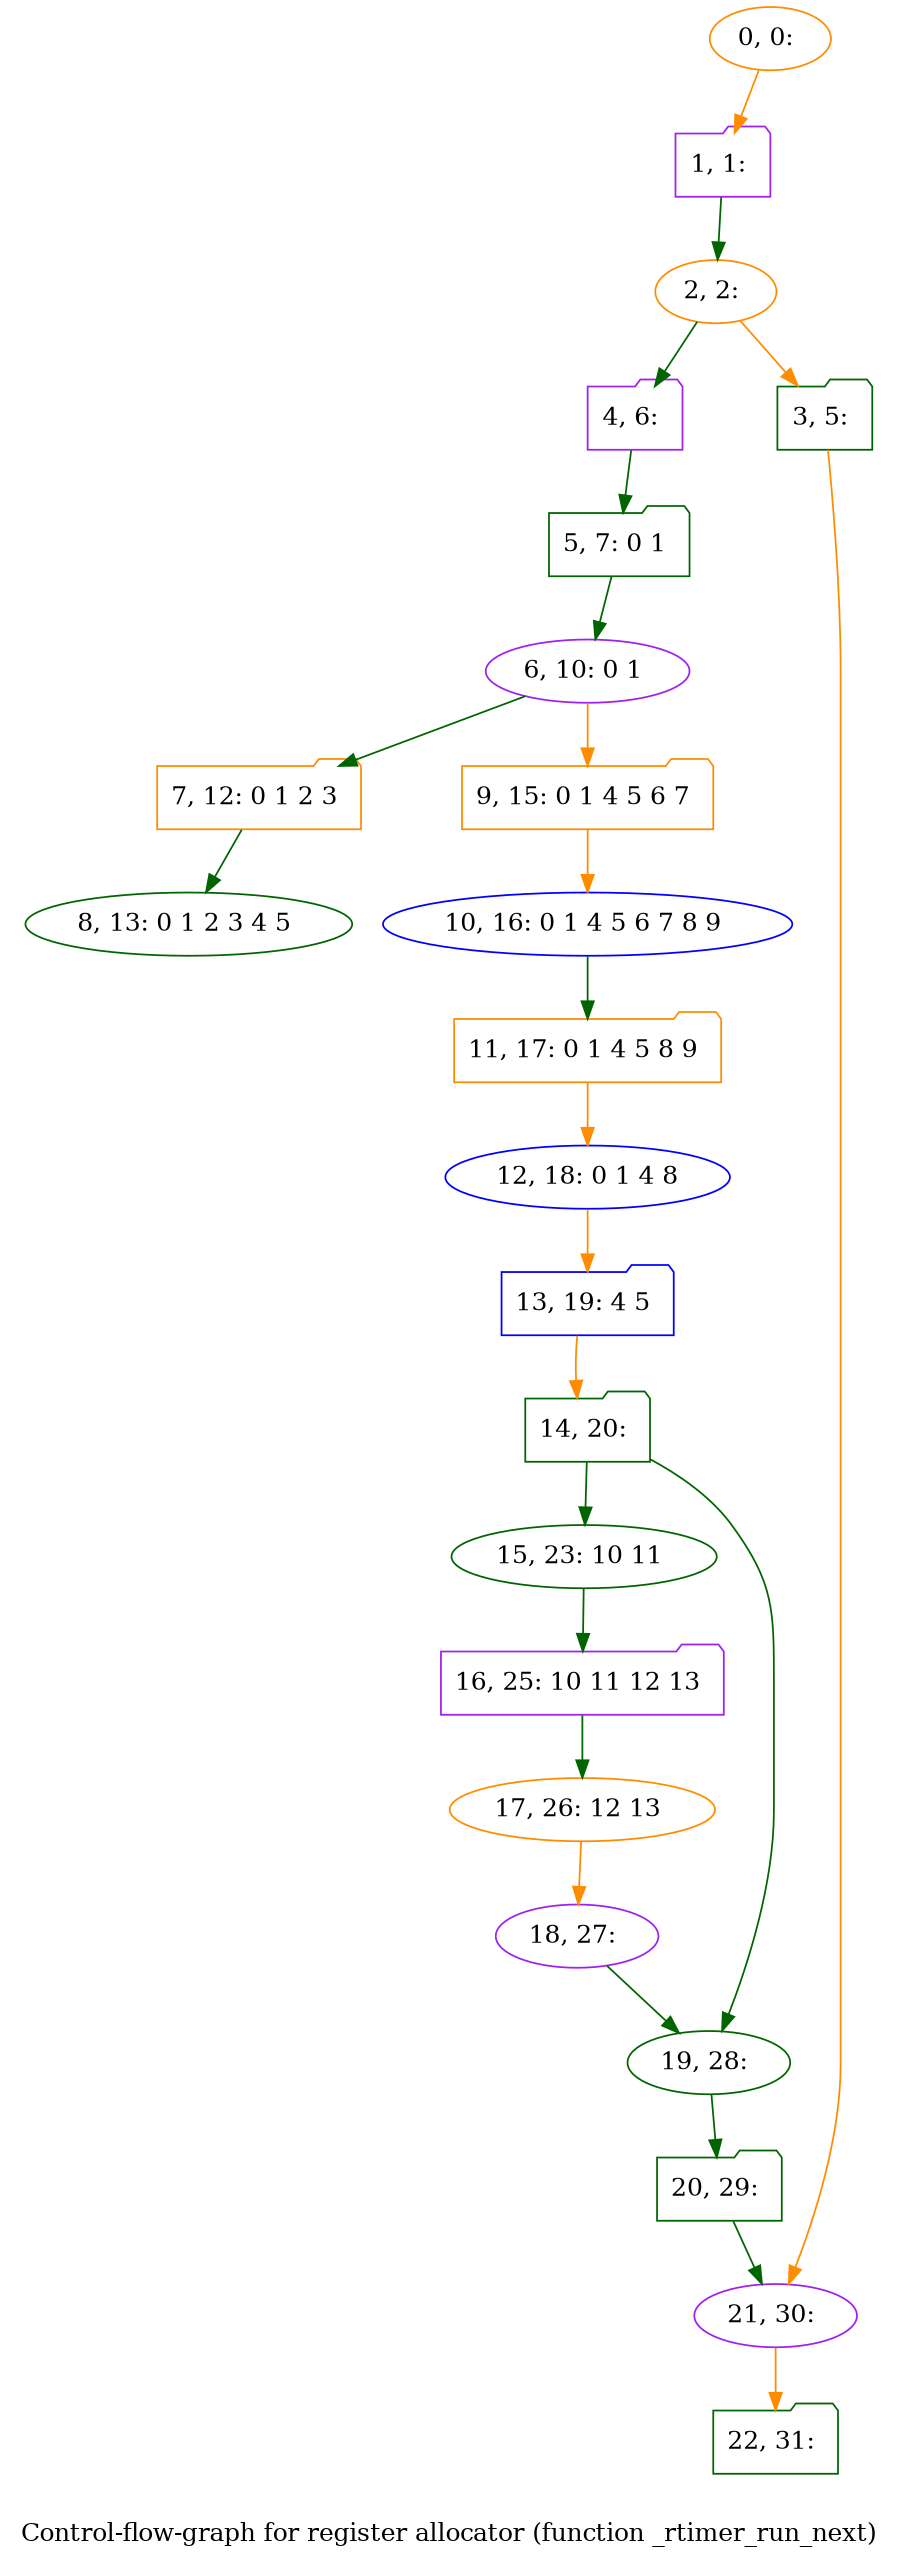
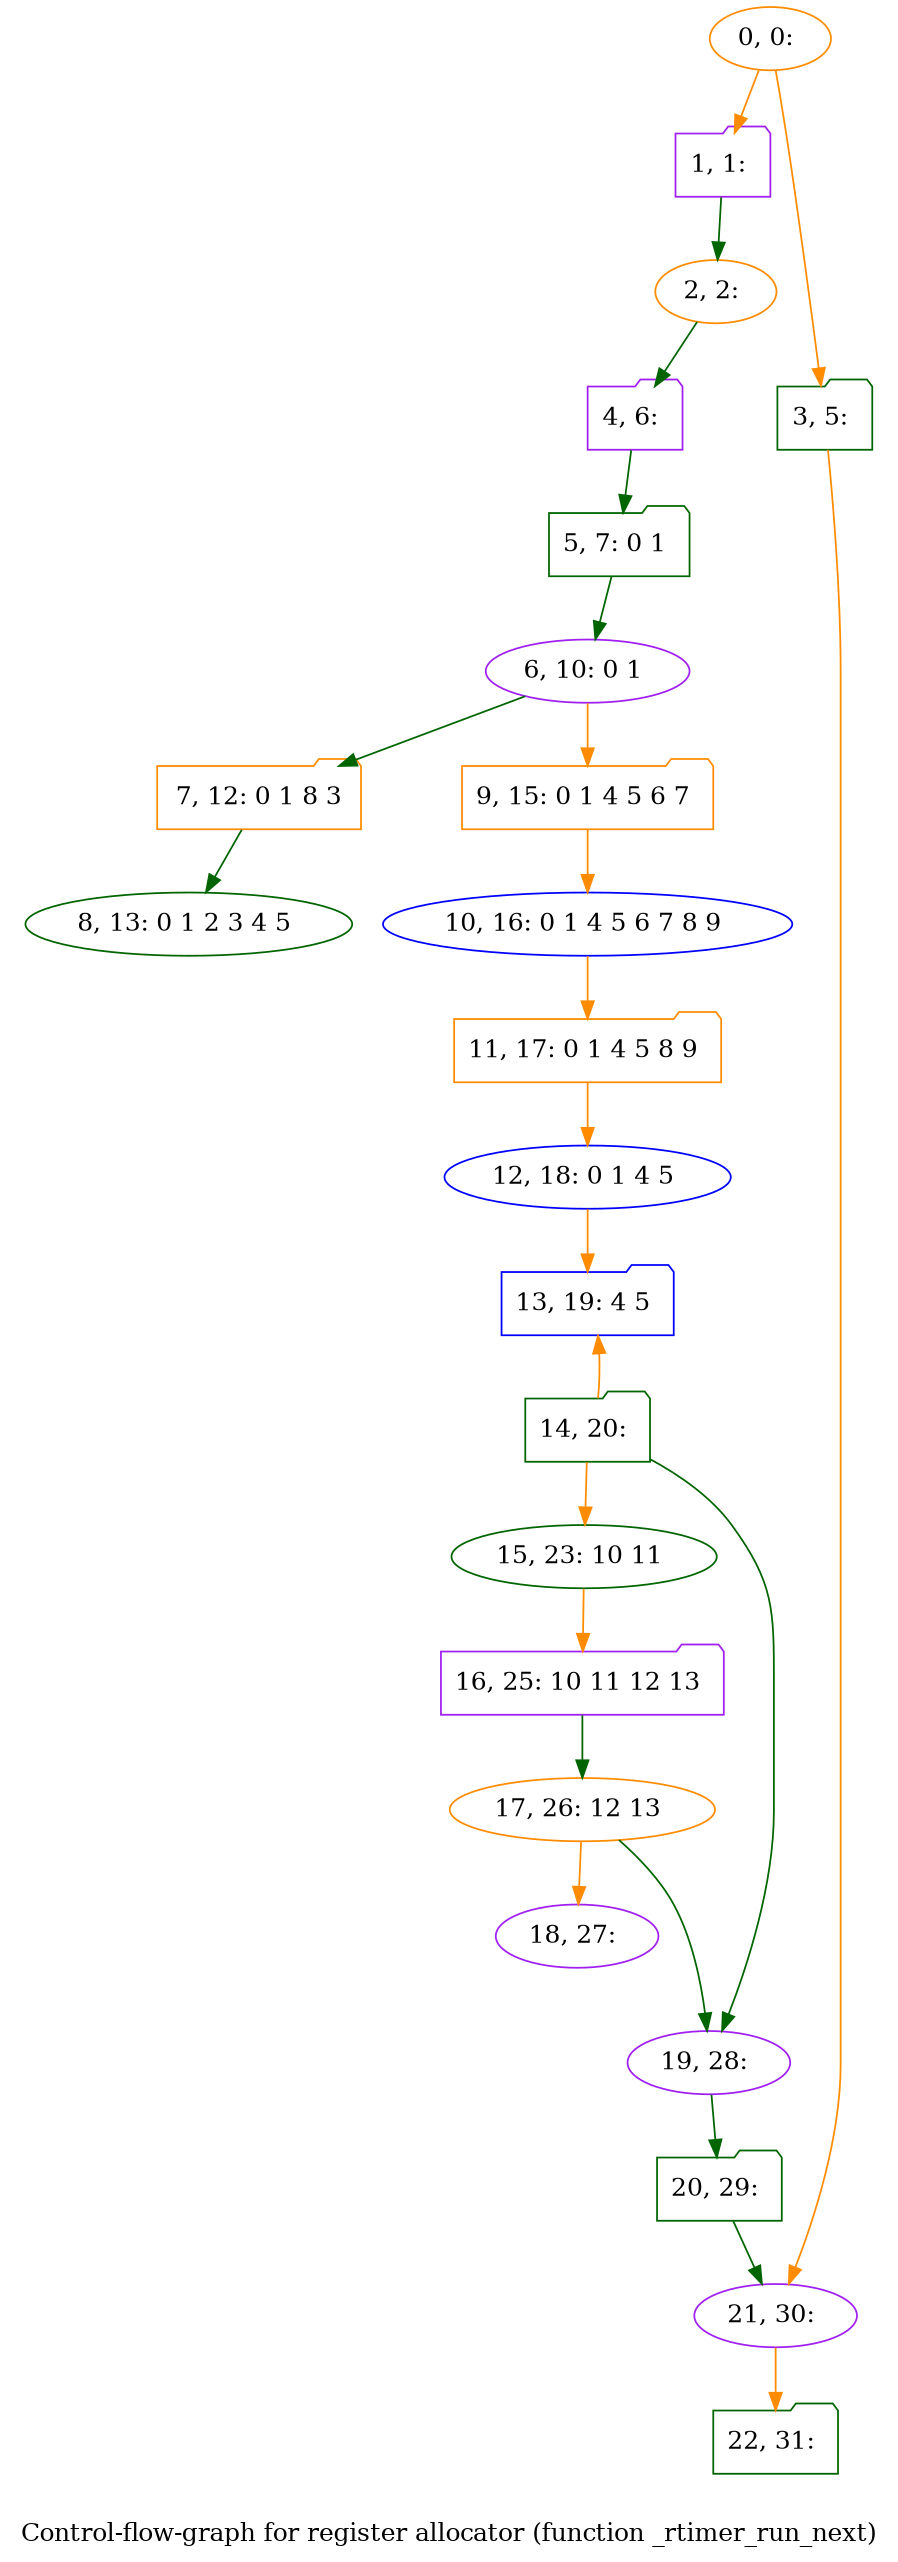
(763, 347) -> (799, 219)
(259, 798) -> (259, 798)
(588, 979) -> (588, 979)
(588, 1177) -> (588, 1177)
(576, 1358) -> (599, 1376)
(586, 1485) -> (586, 1485)
(583, 1611) -> (583, 1611)
(636, 1993) -> (680, 1917)
(709, 2063) -> (709, 2063)
